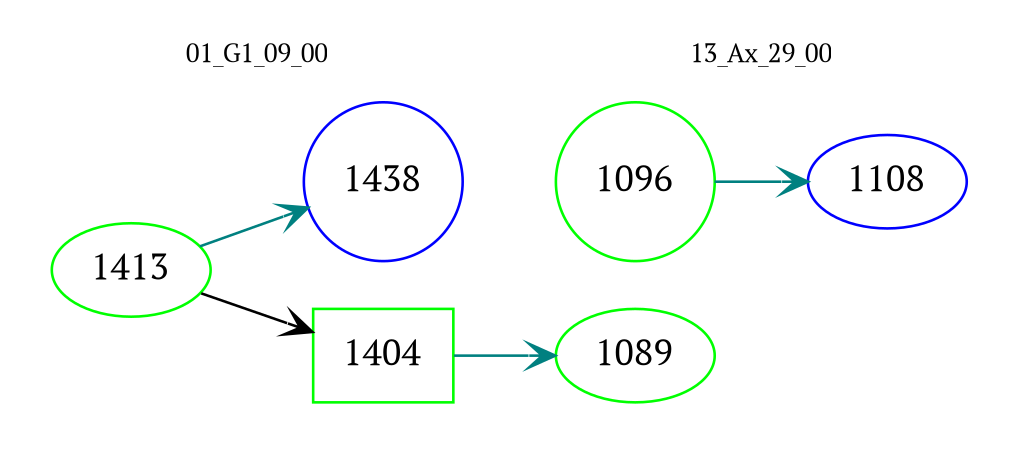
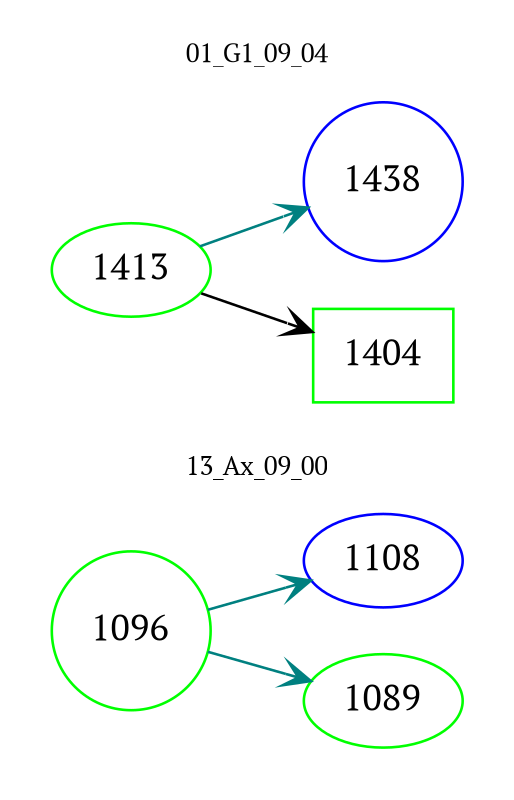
(257, 56) -> (257, 56)
(761, 56) -> (257, 469)
(501, 356) -> (247, 663)
